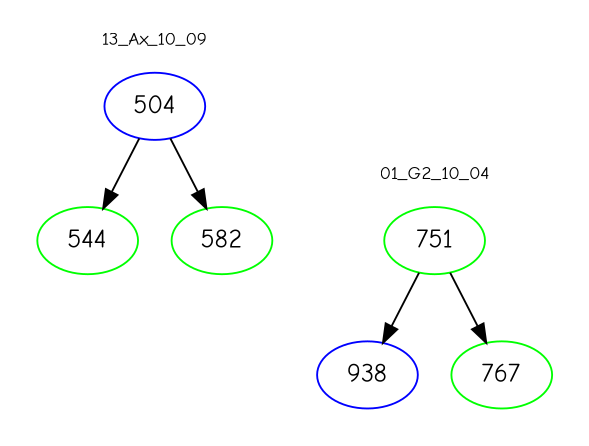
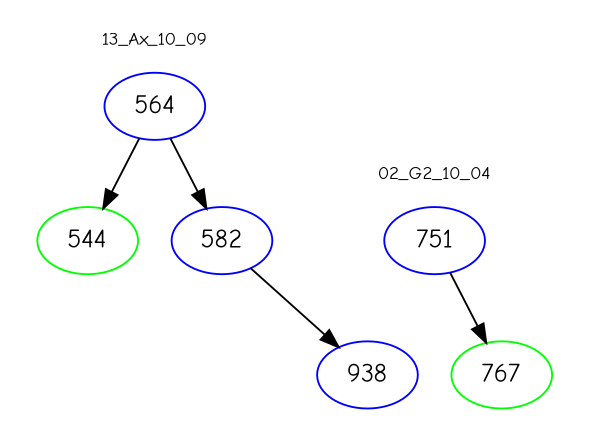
(155, 106) -> (155, 106)
(435, 174) -> (435, 174)
(222, 241) -> (222, 241)
(435, 241) -> (435, 241)
(405, 299) -> (288, 301)
